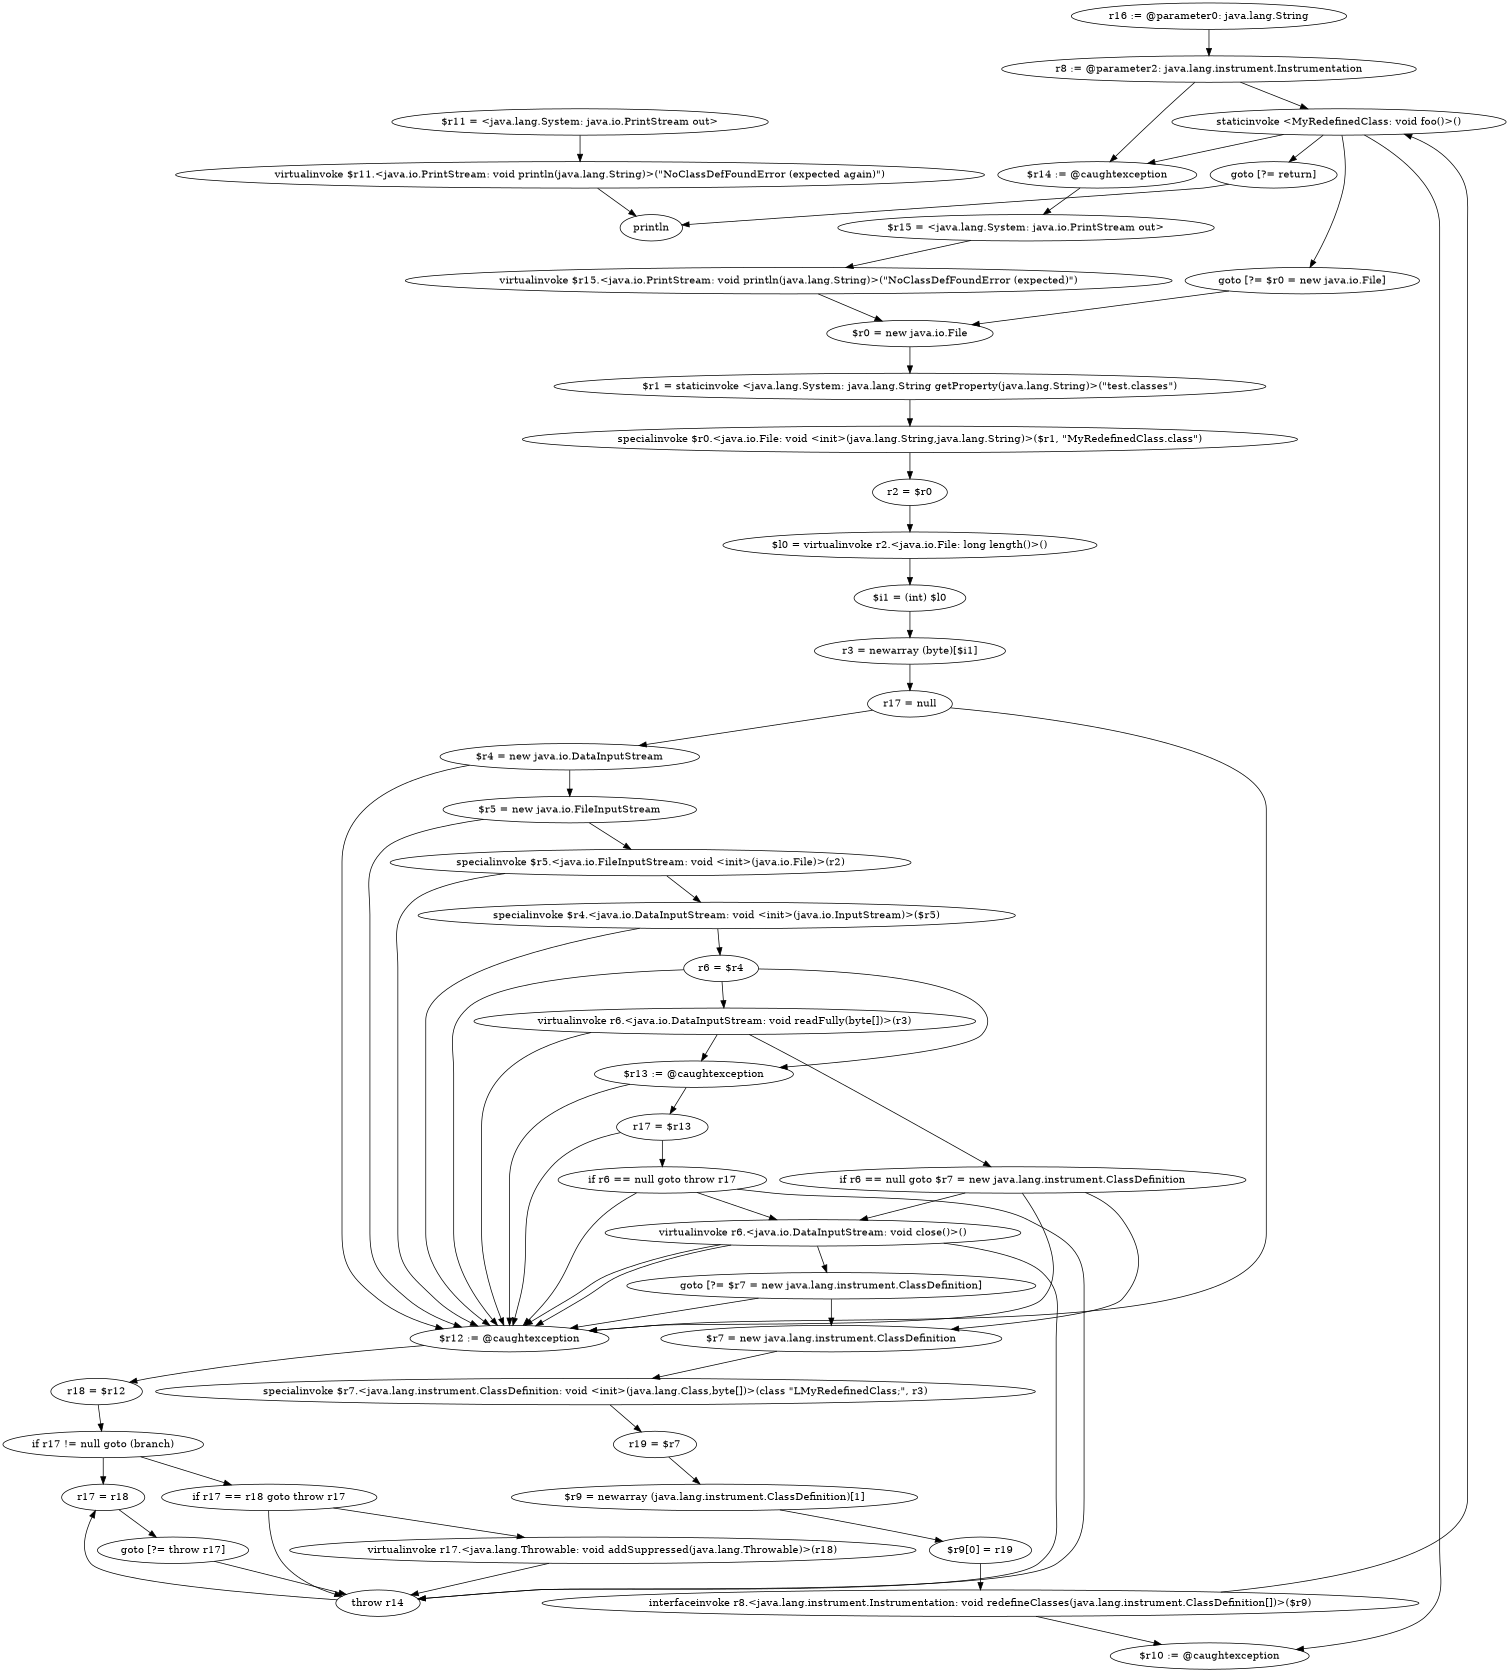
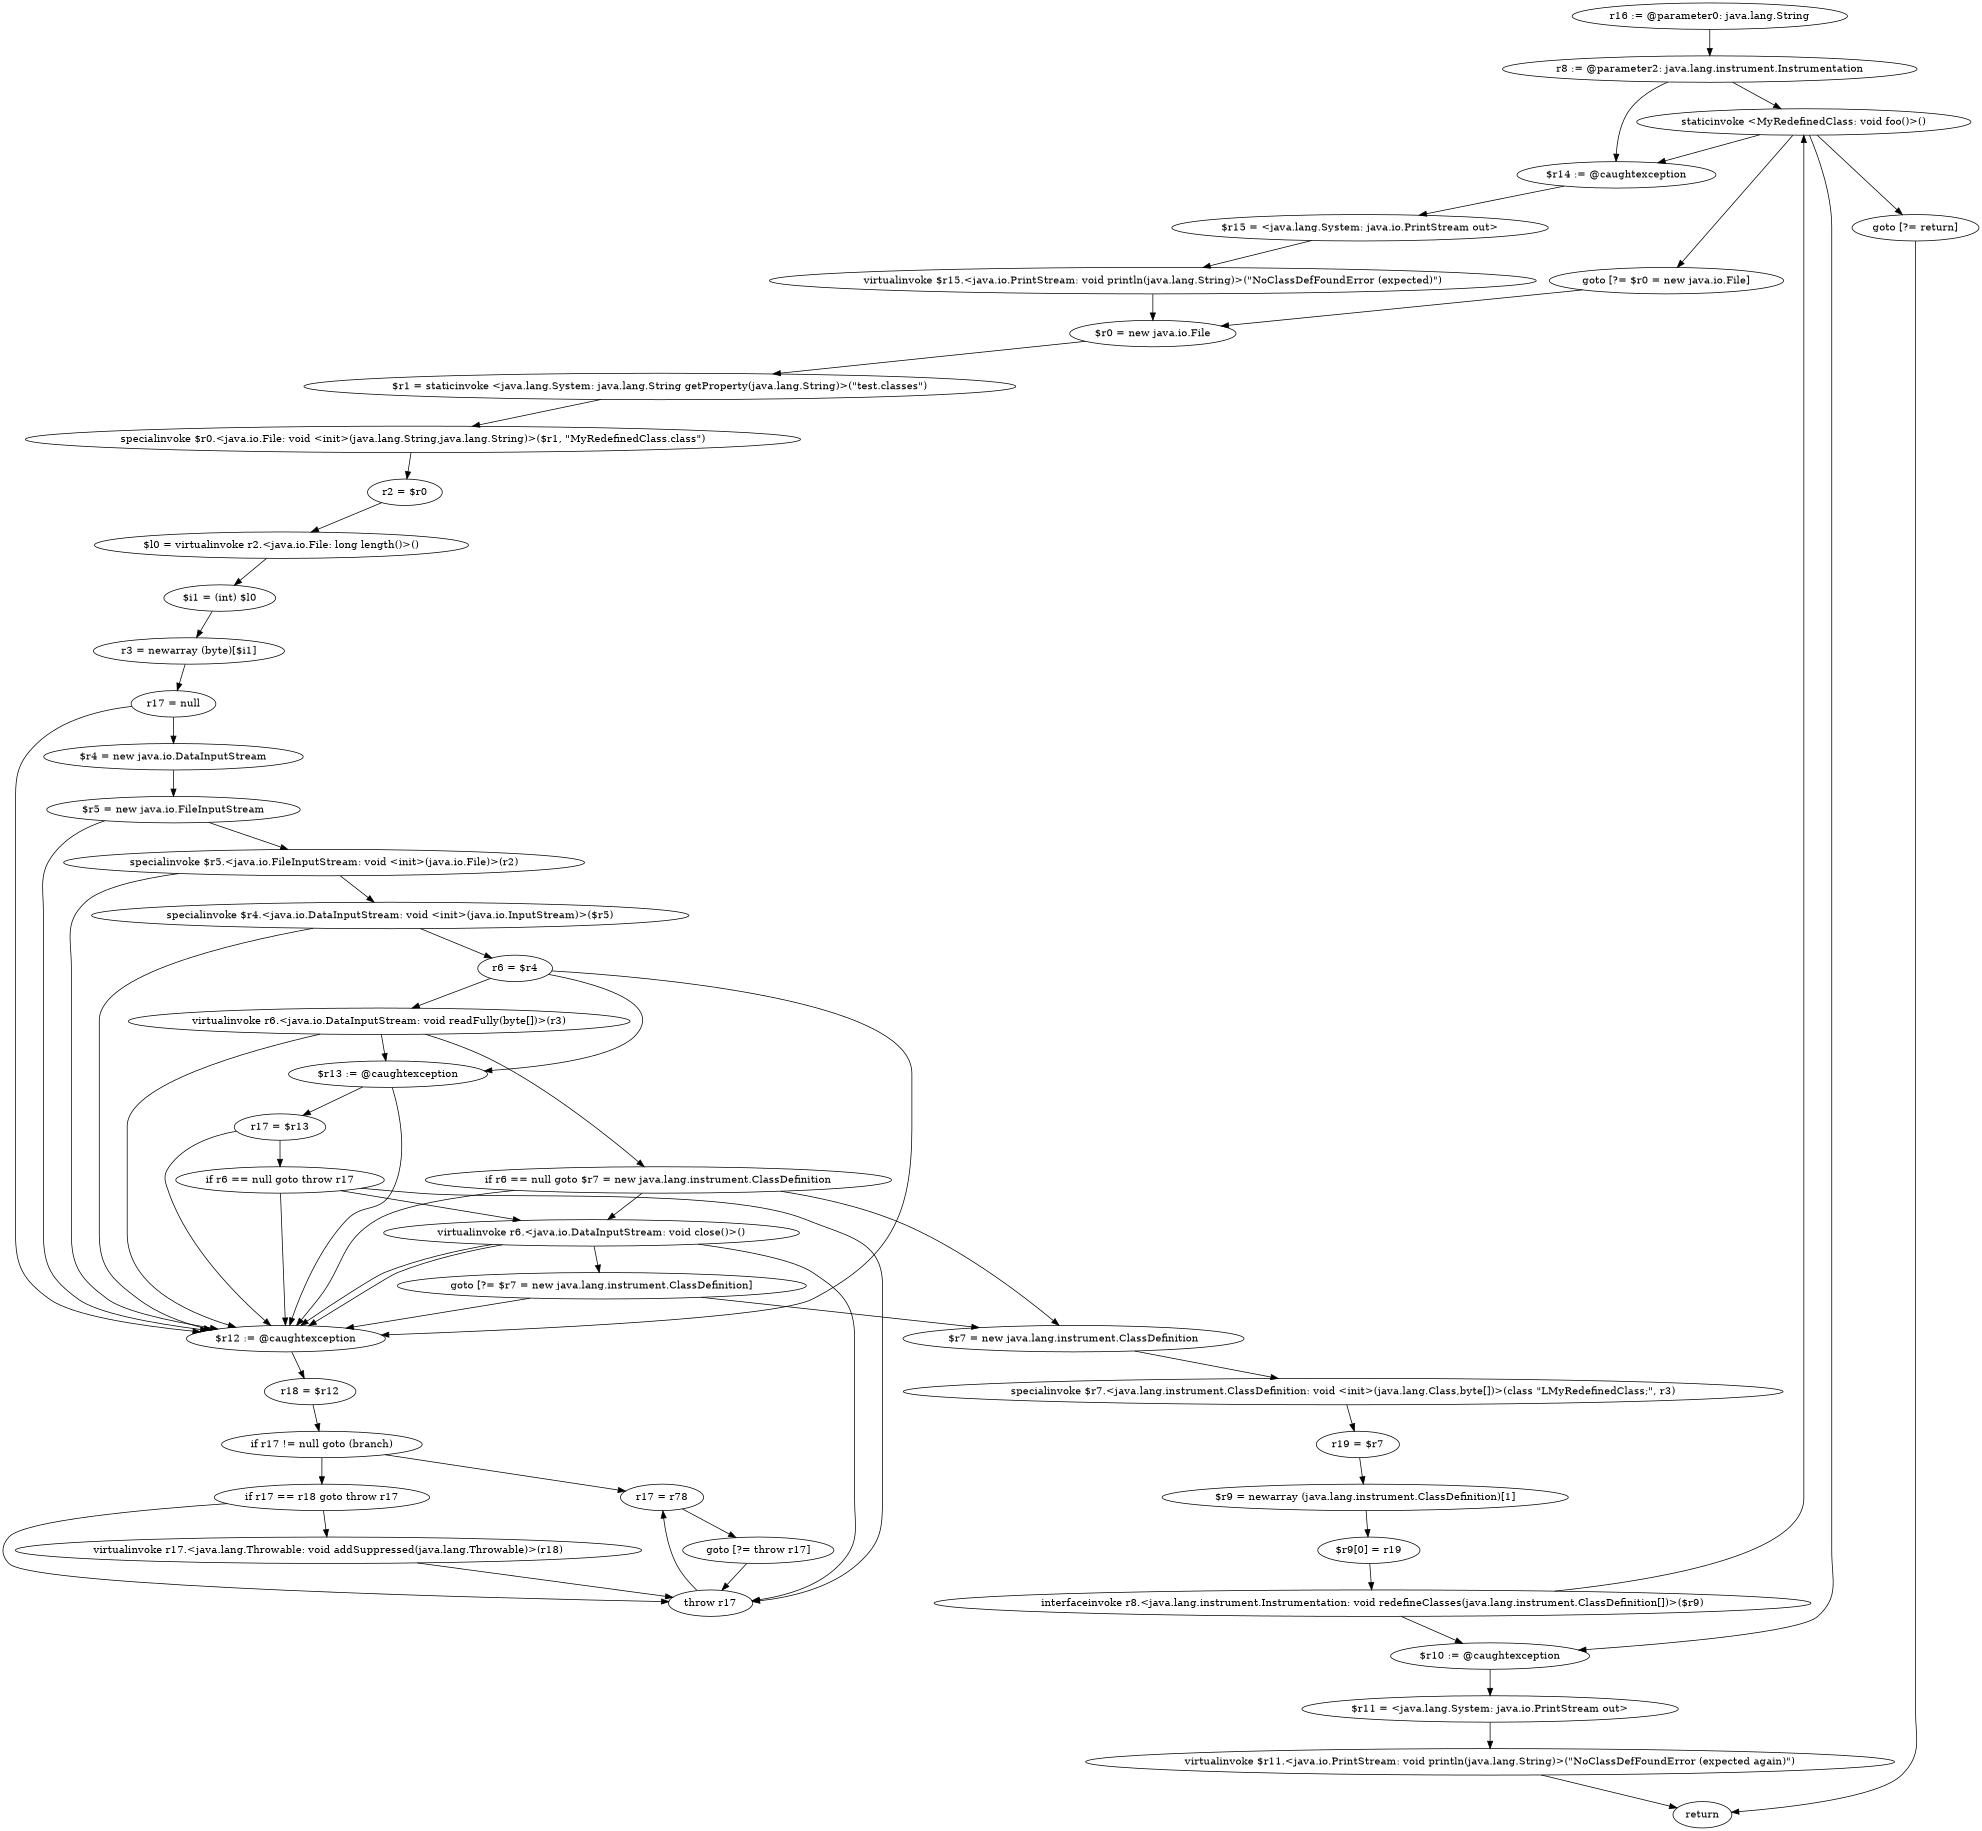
(651, 228) -> (1702, 1815)
(342, 1032) -> none
(103, 1497) -> (662, 1497)
(378, 1603) -> (711, 1603)
none -> (1490, 1679)
